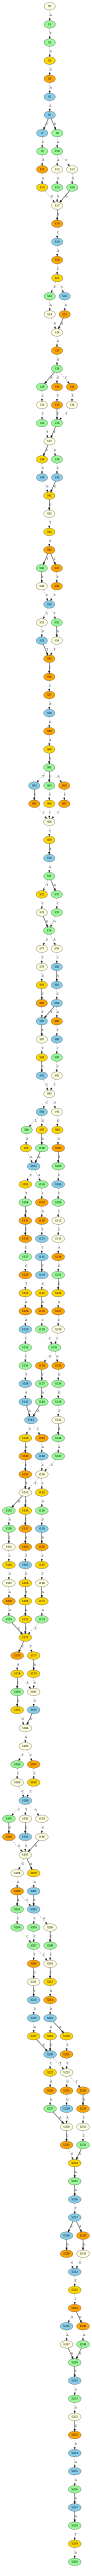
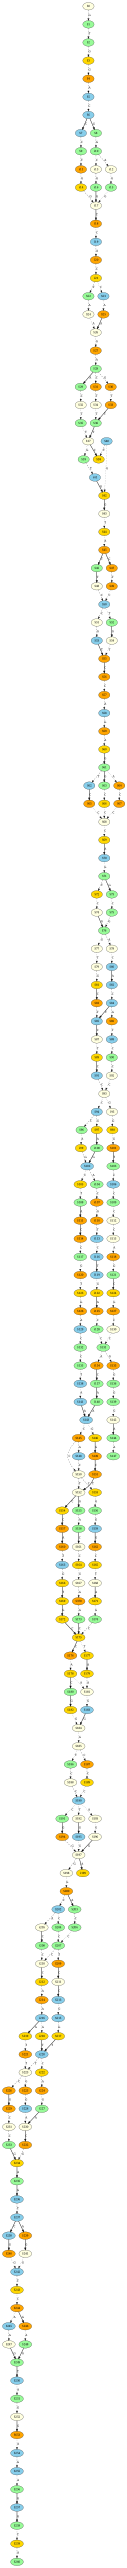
(42, 467) -> (103, 449)
(51, 1465) -> (68, 1455)
(34, 1891) -> none
